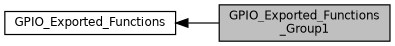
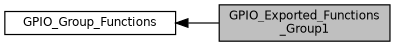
(90, 23) -> (90, 23)
